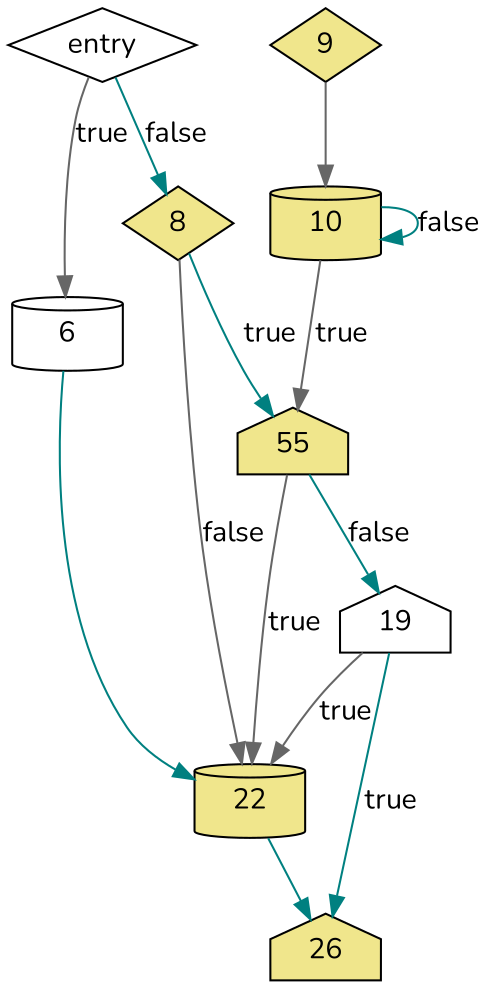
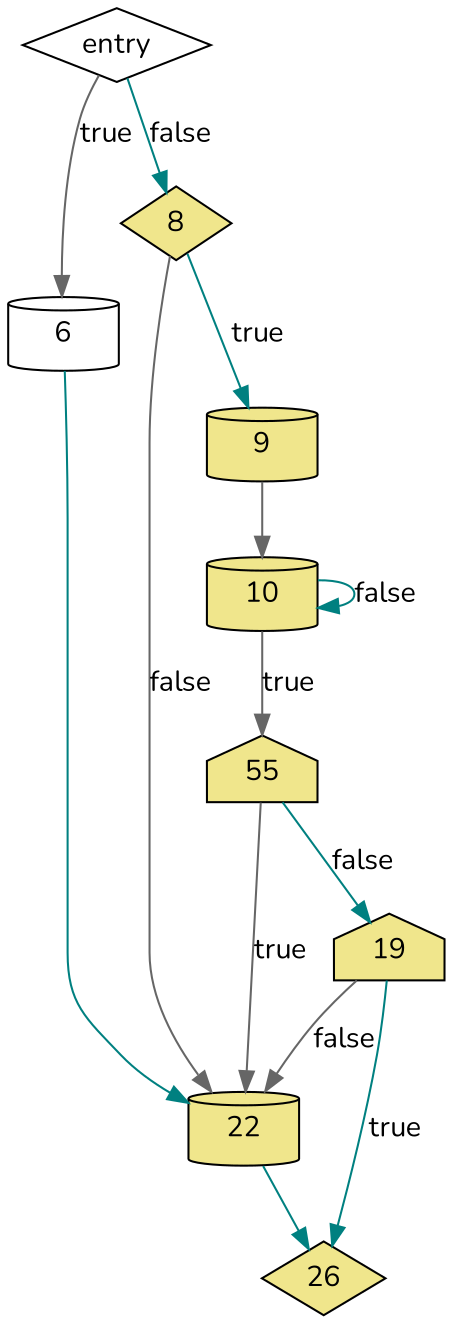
(326, 45) -> (262, 445)
(222, 328) -> (214, 321)
(395, 623) -> (389, 951)
(346, 712) -> (345, 1040)
(326, 951) -> (324, 1278)
